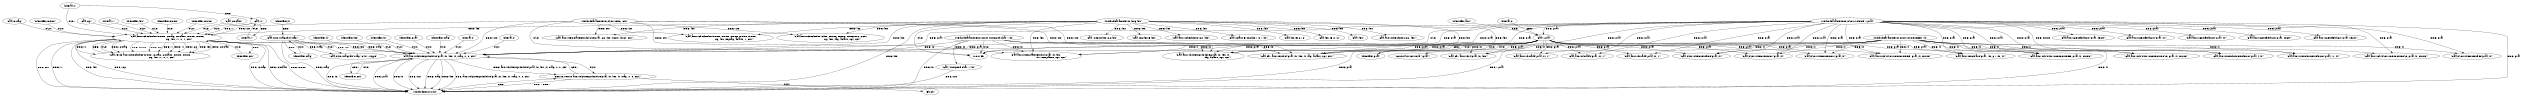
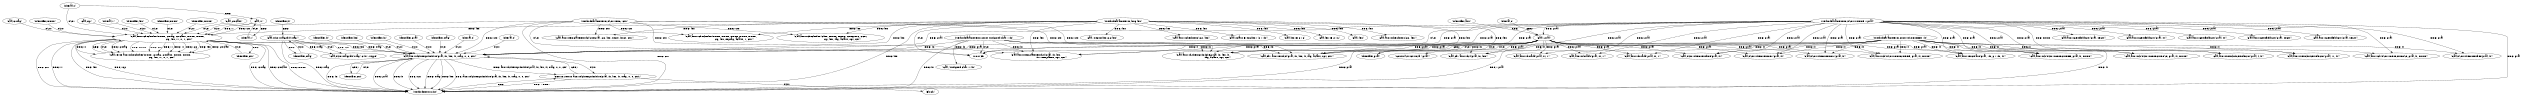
(1144, 38) -> none
(700, 88) -> (661, 76)
